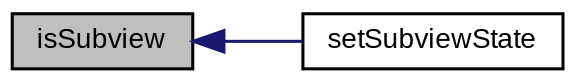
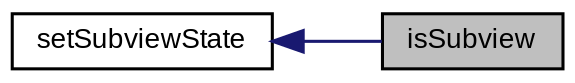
(263, 41) -> (343, 41)
